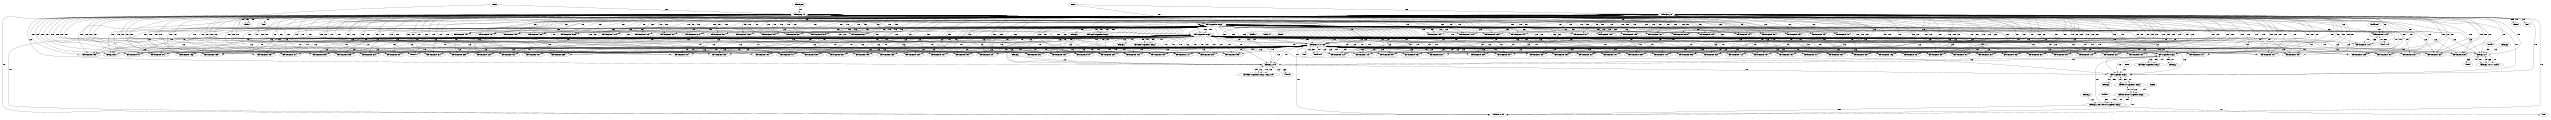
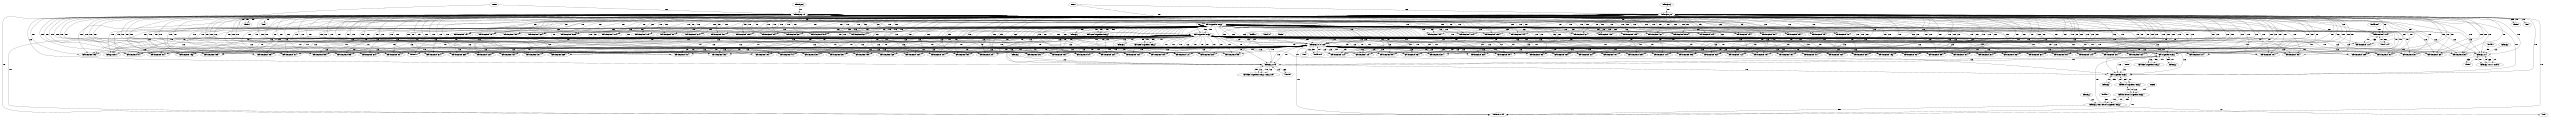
none -> (1667, 5)
(372, 15) -> none
